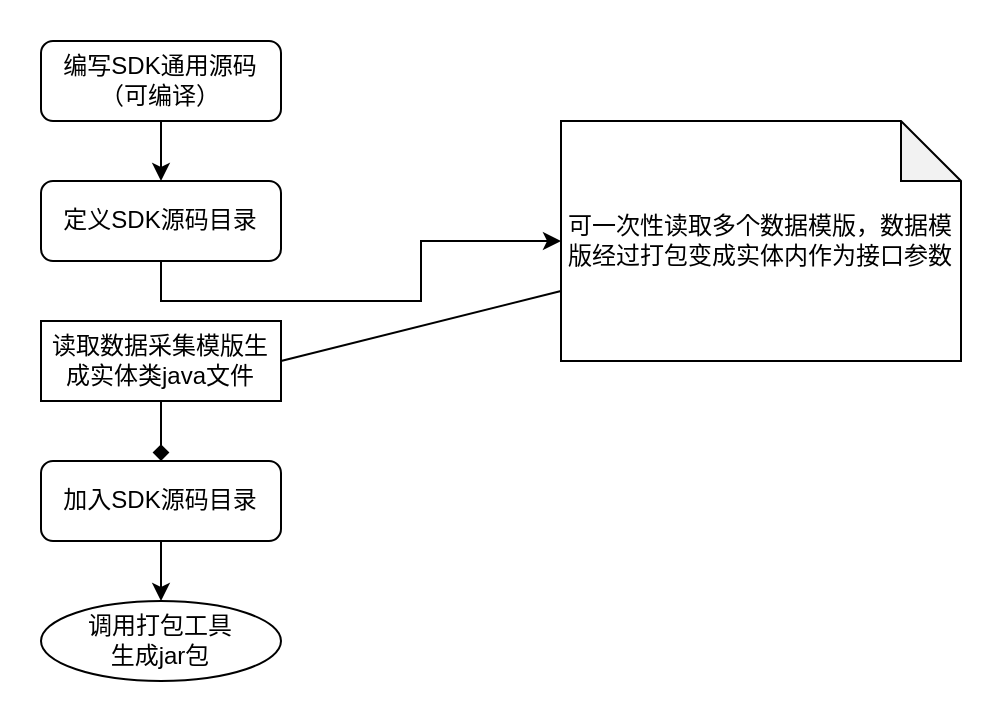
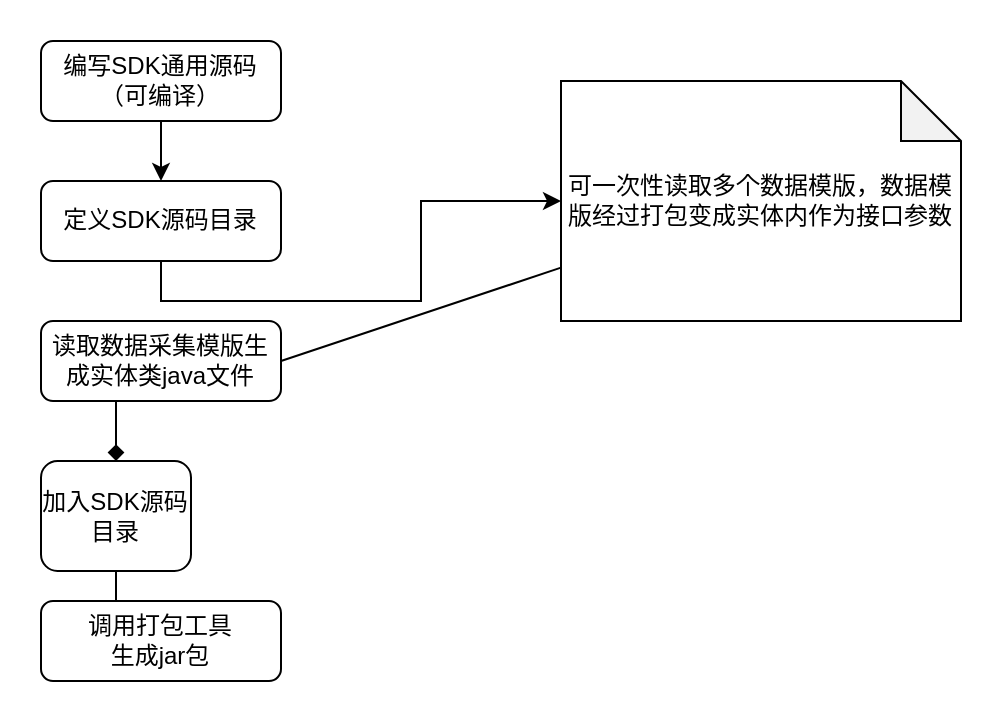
(761, 241) -> (761, 201)
(161, 361) -> (161, 361)
(161, 501) -> (116, 516)
(161, 641) -> (161, 641)
